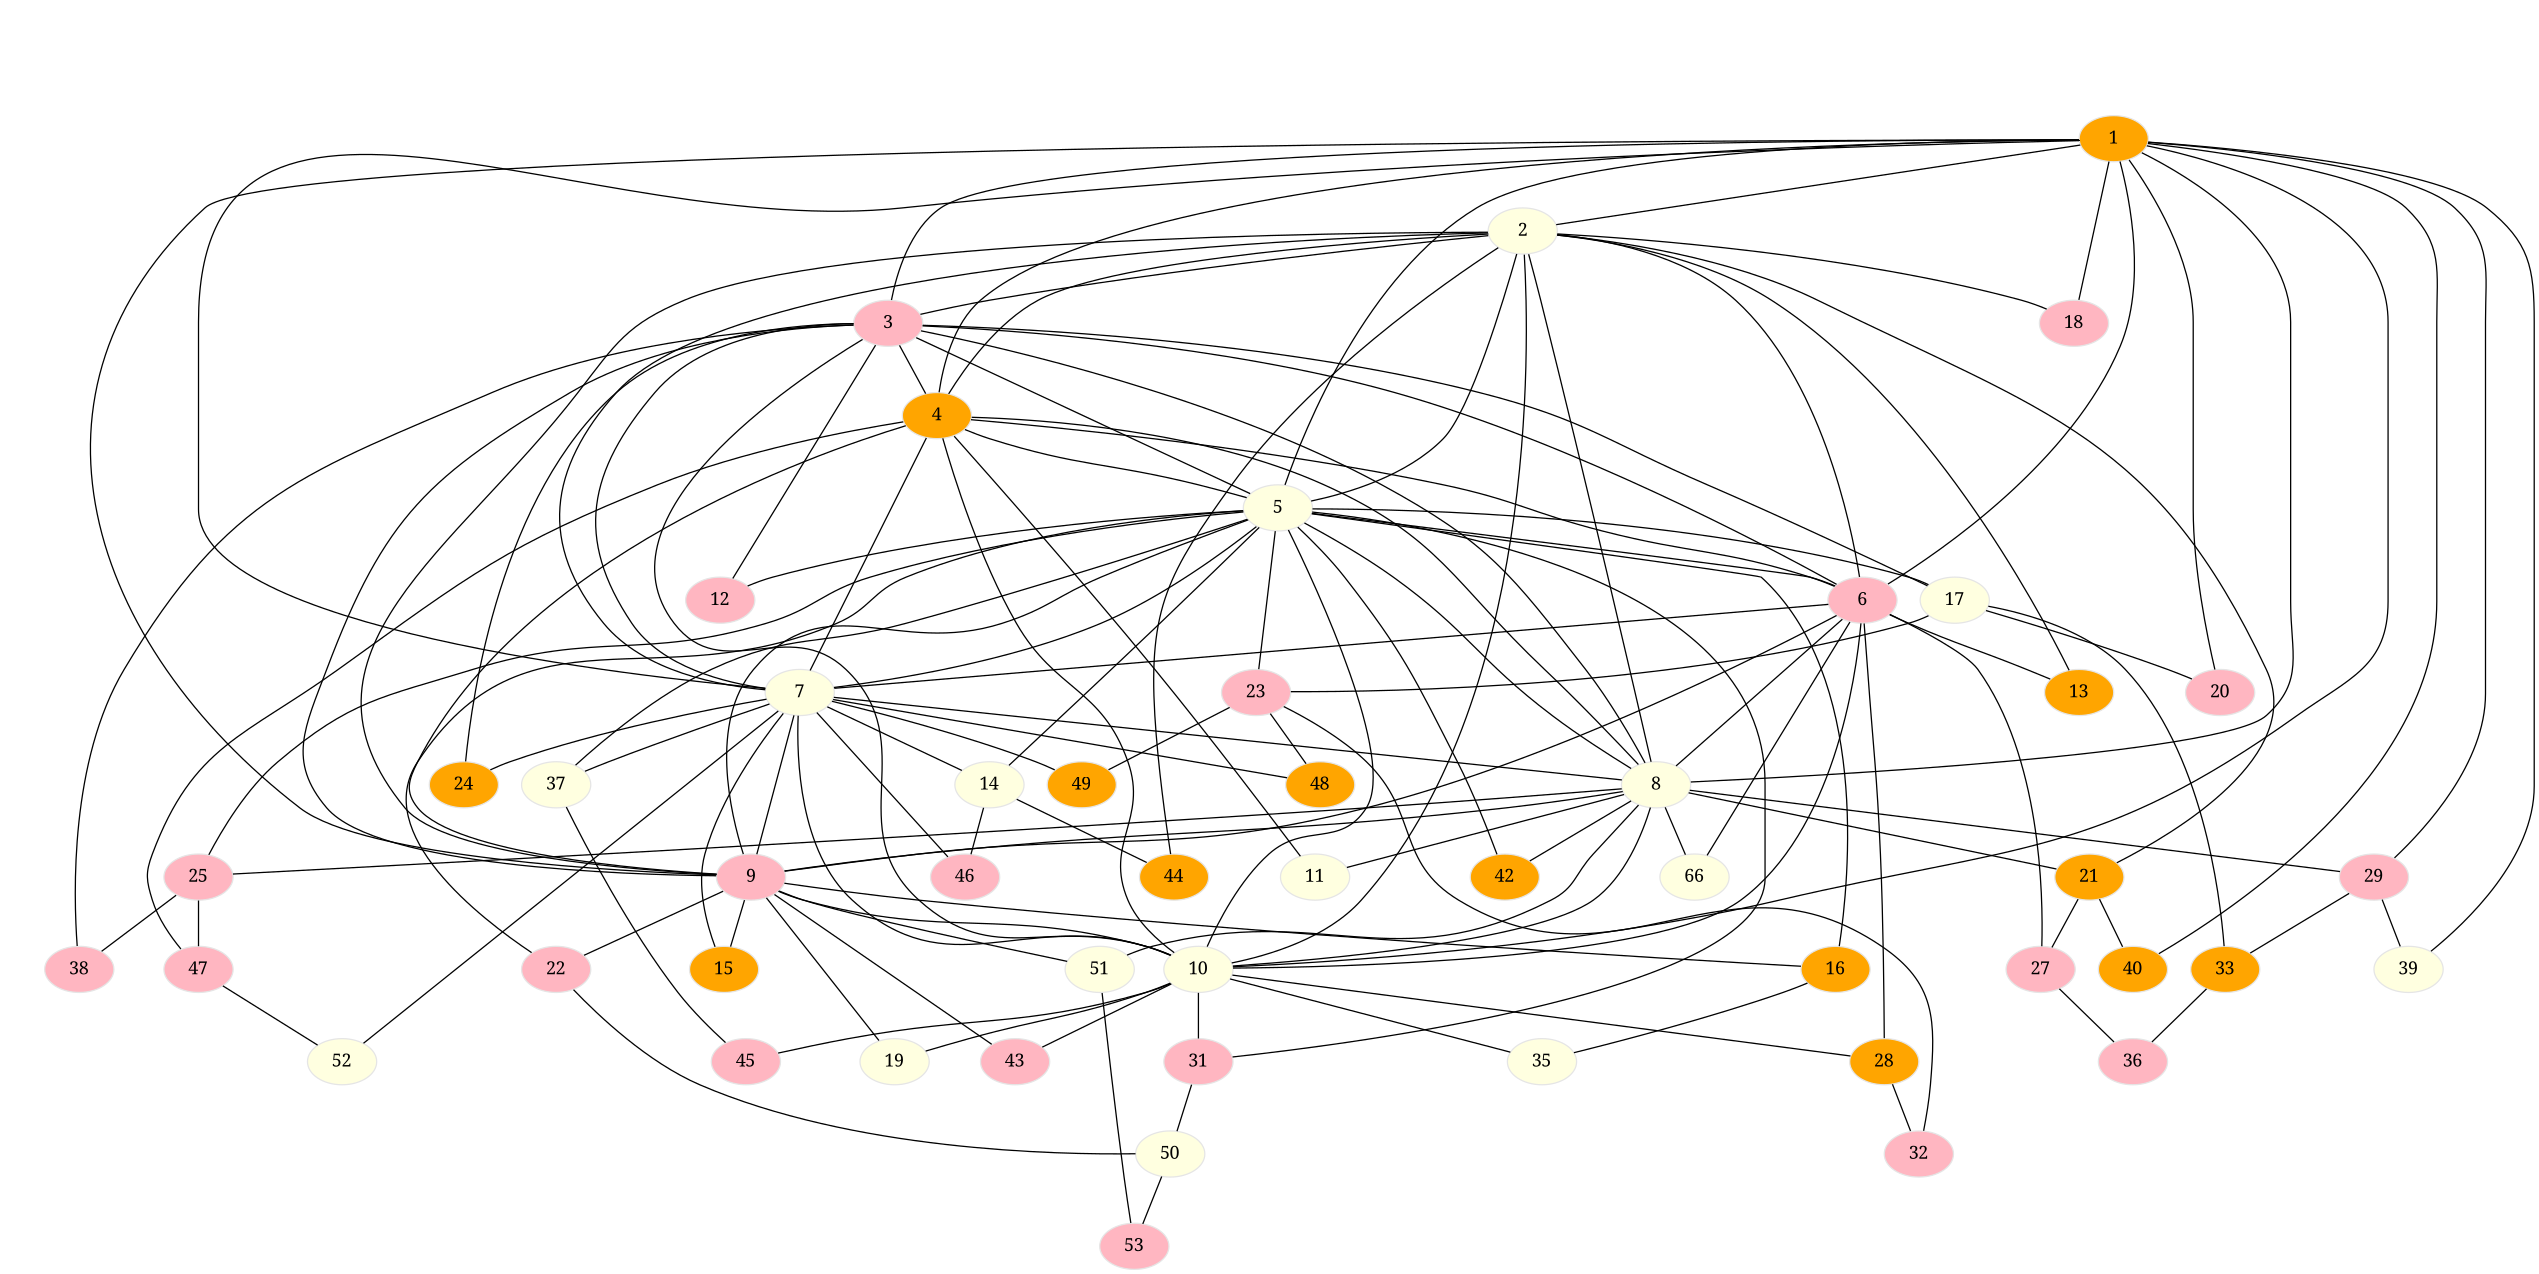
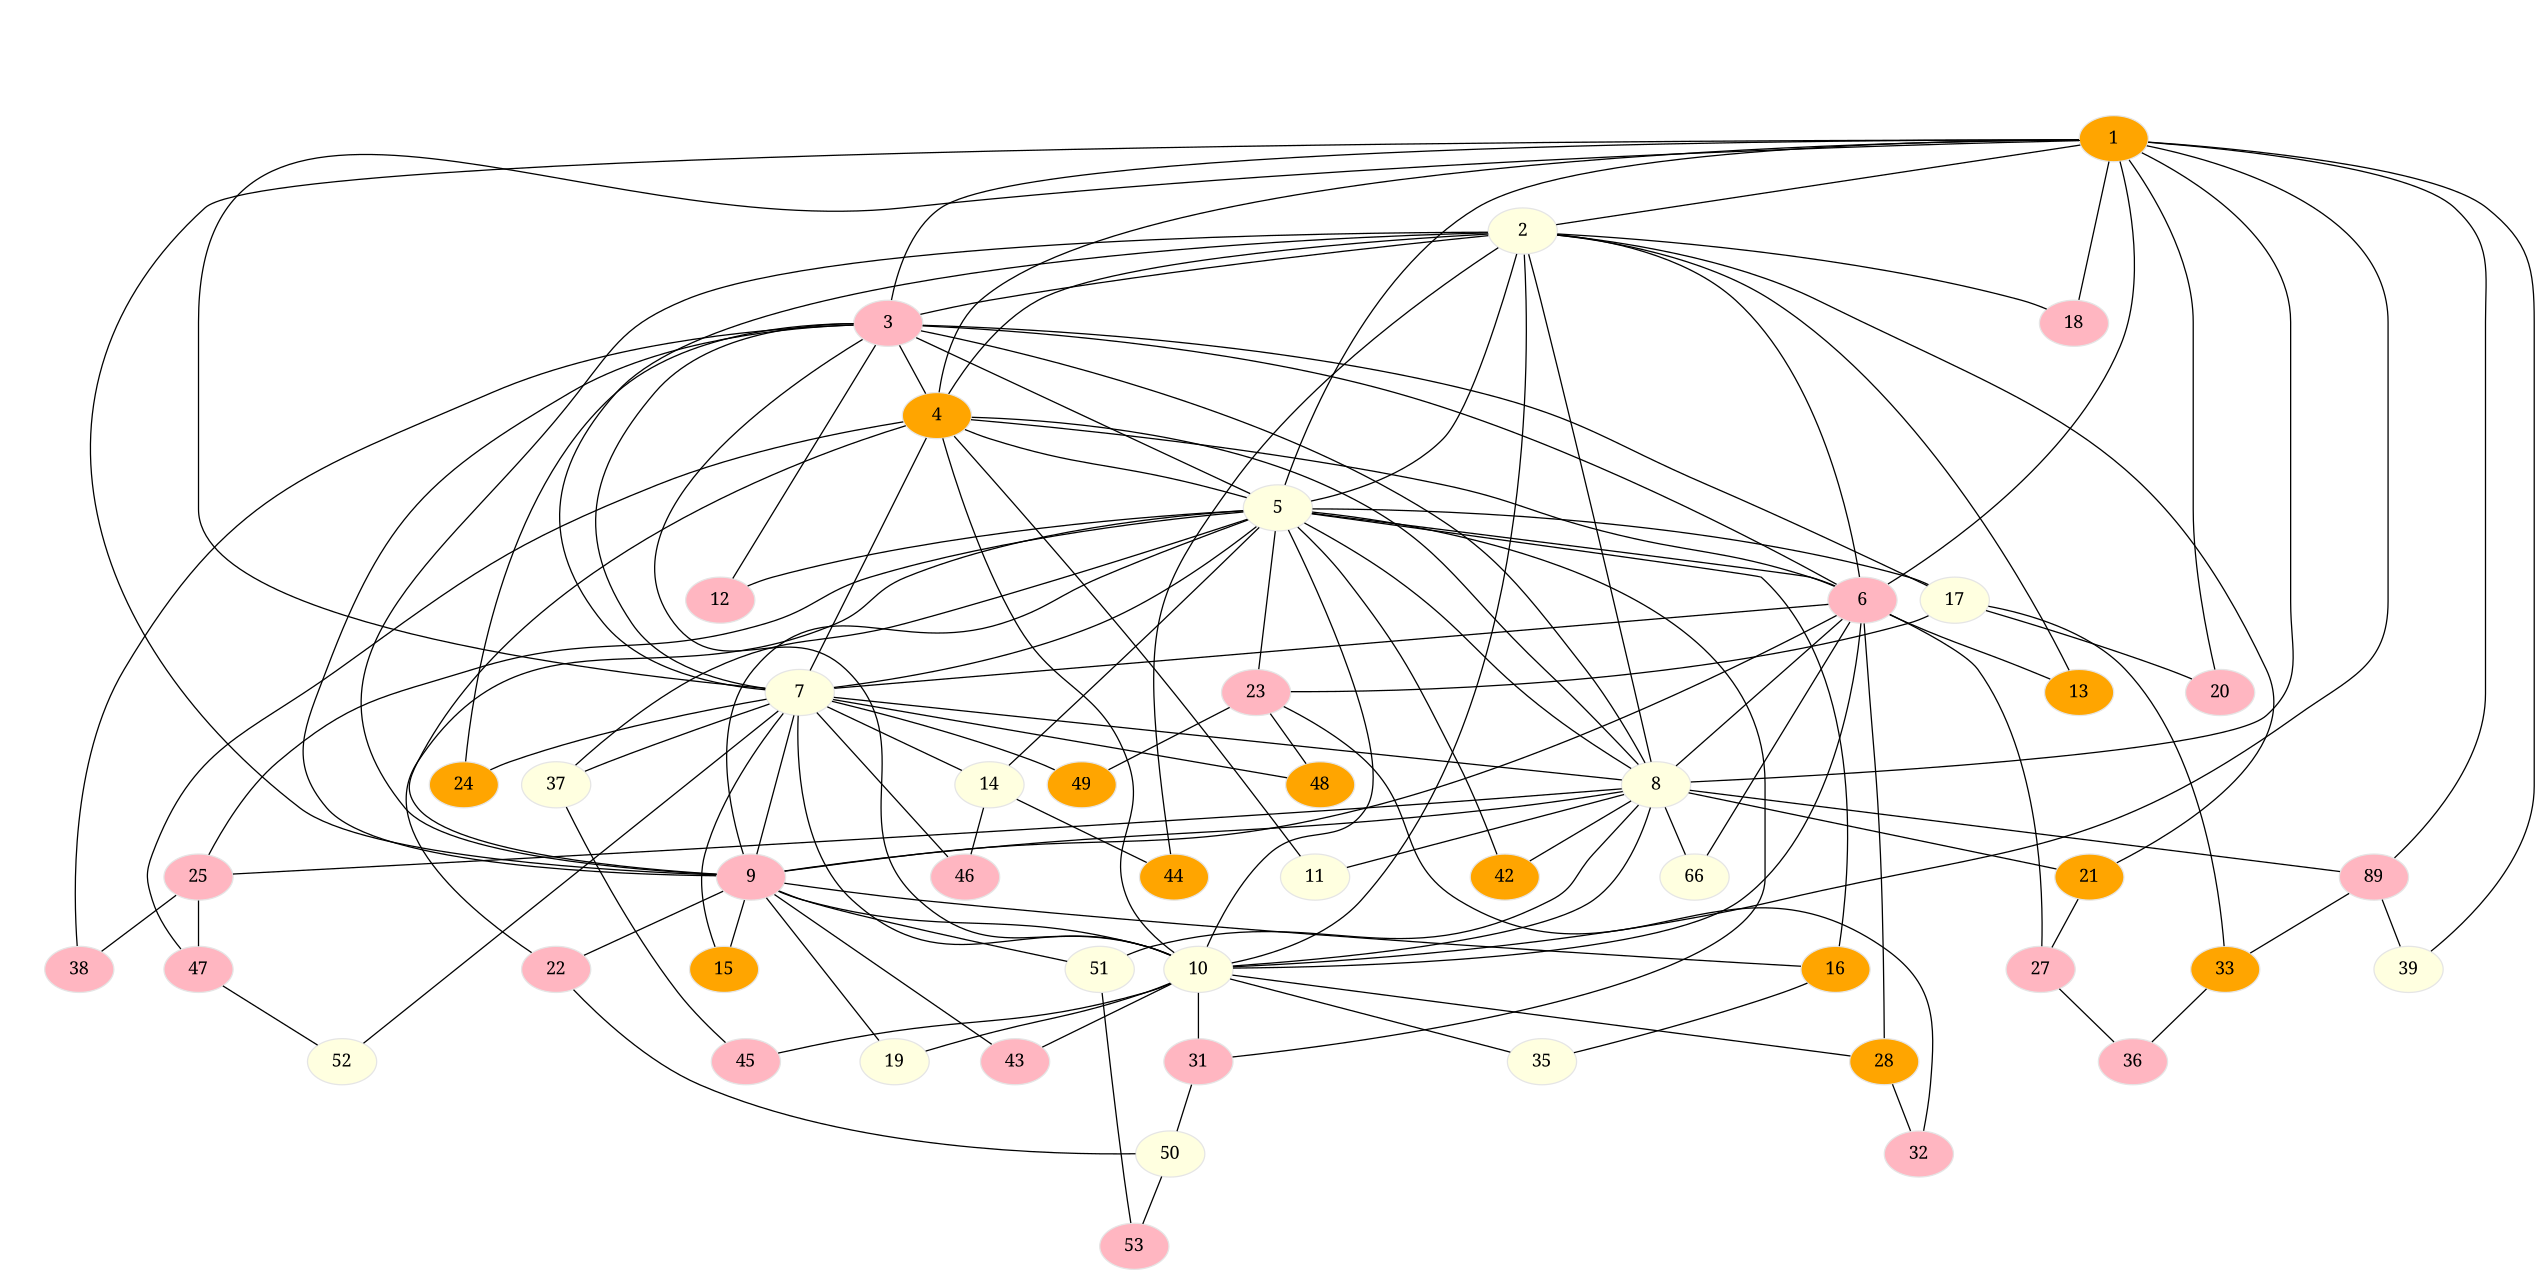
(2374, 877) -> (2374, 877)
(2133, 969) -> none
